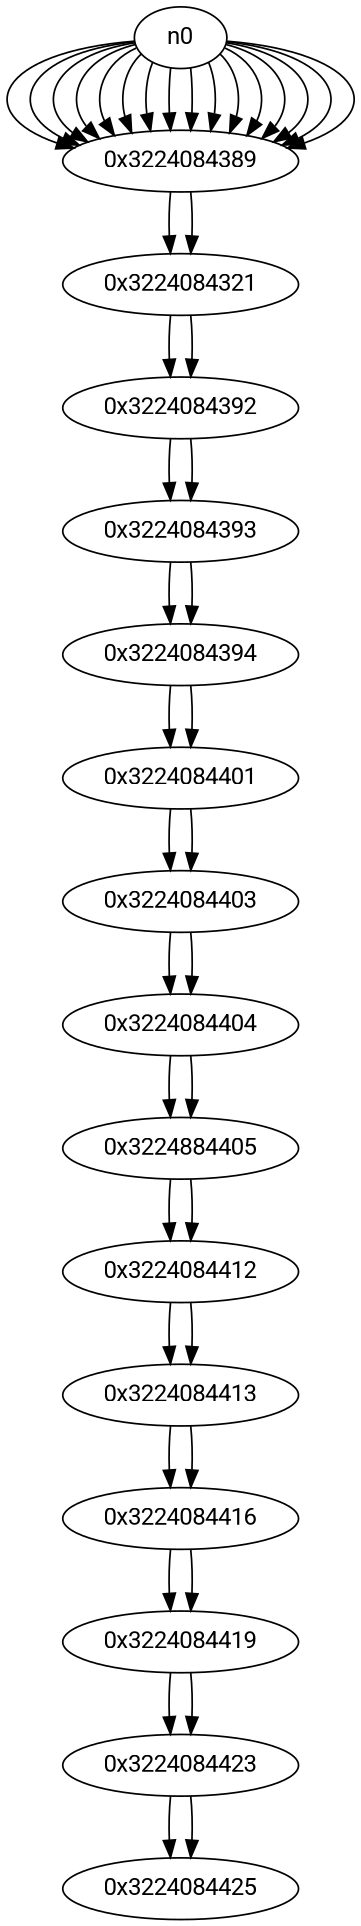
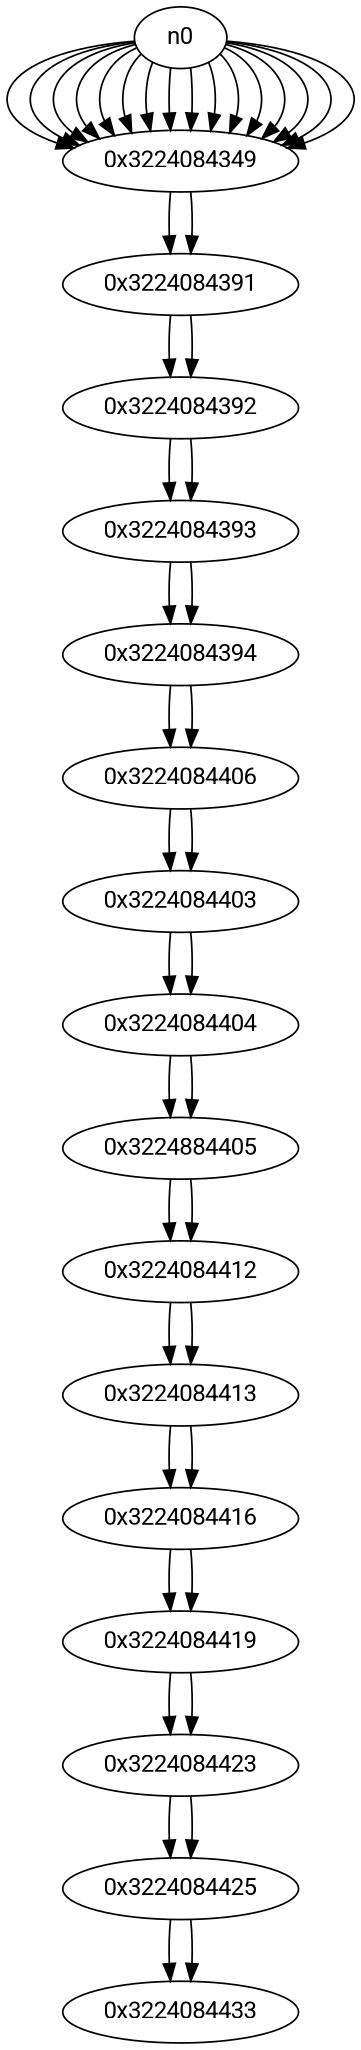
(181, 161) -> (181, 161)
(181, 285) -> (181, 285)
(181, 778) -> (181, 778)
none -> (181, 2012)
